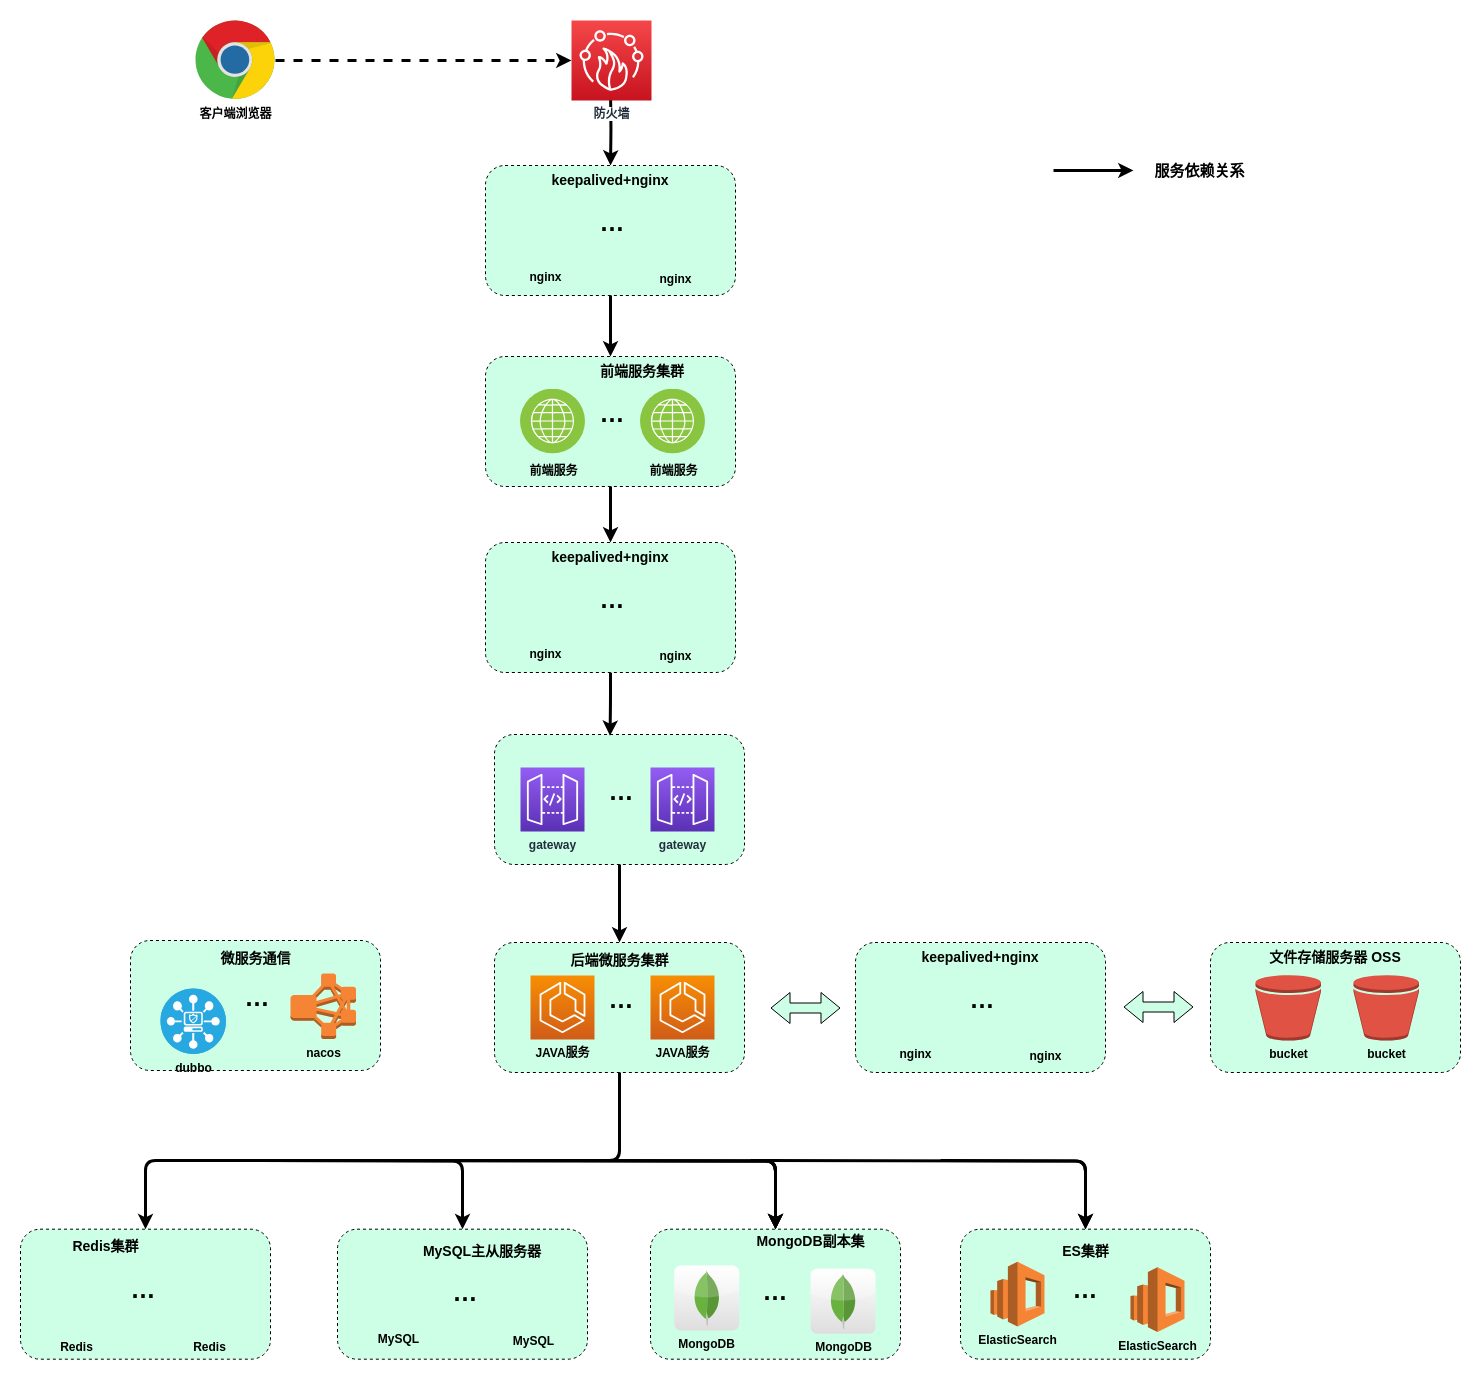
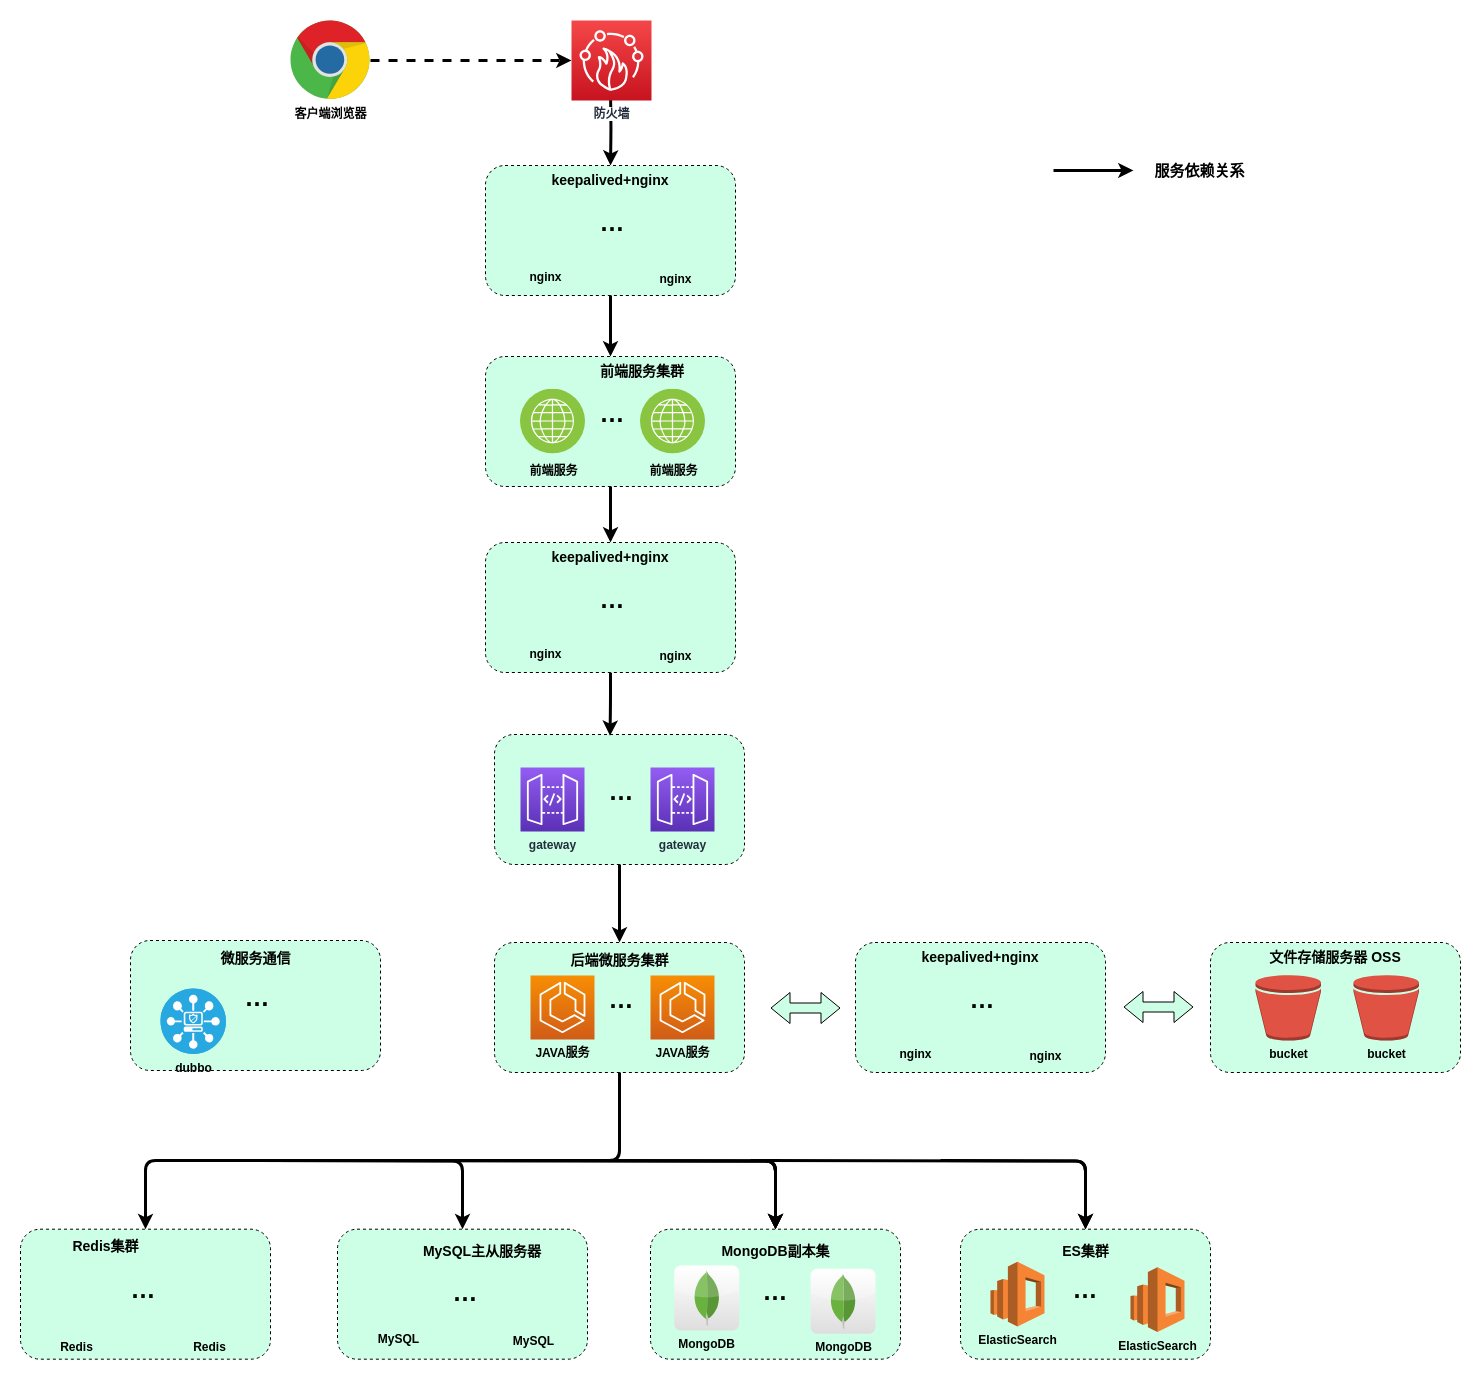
(236, 61) -> (331, 61)
(323, 1006) -> none
(811, 1242) -> (776, 1252)
